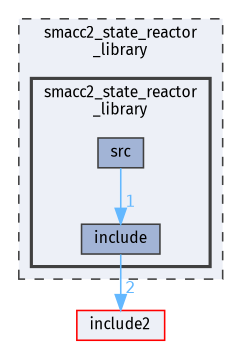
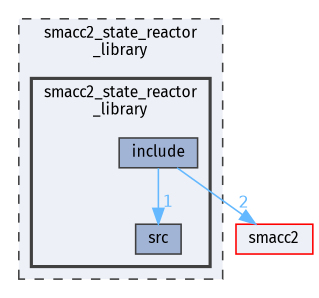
(121, 188) -> (158, 188)
(121, 325) -> (274, 239)
